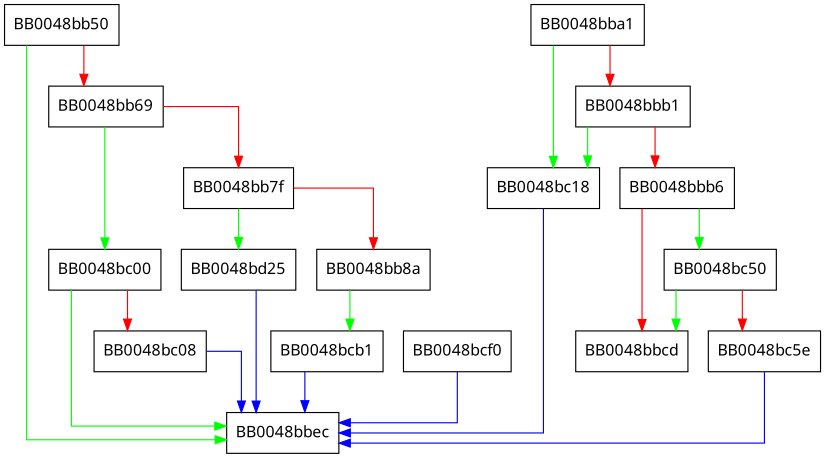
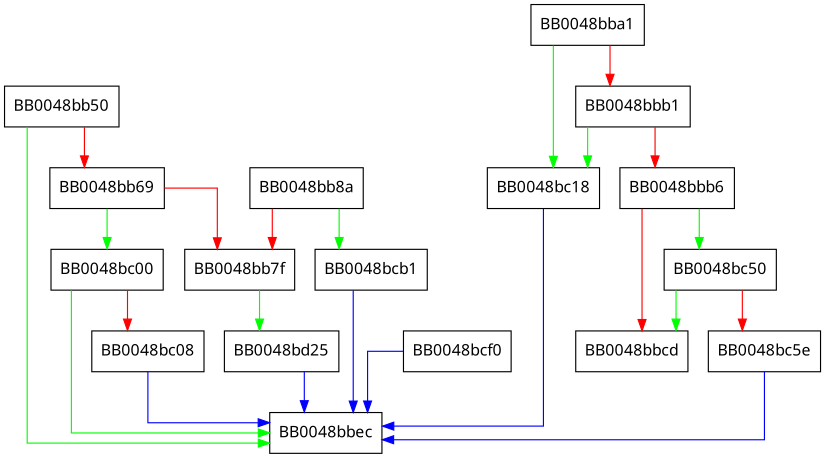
(358, 188) -> (272, 223)
